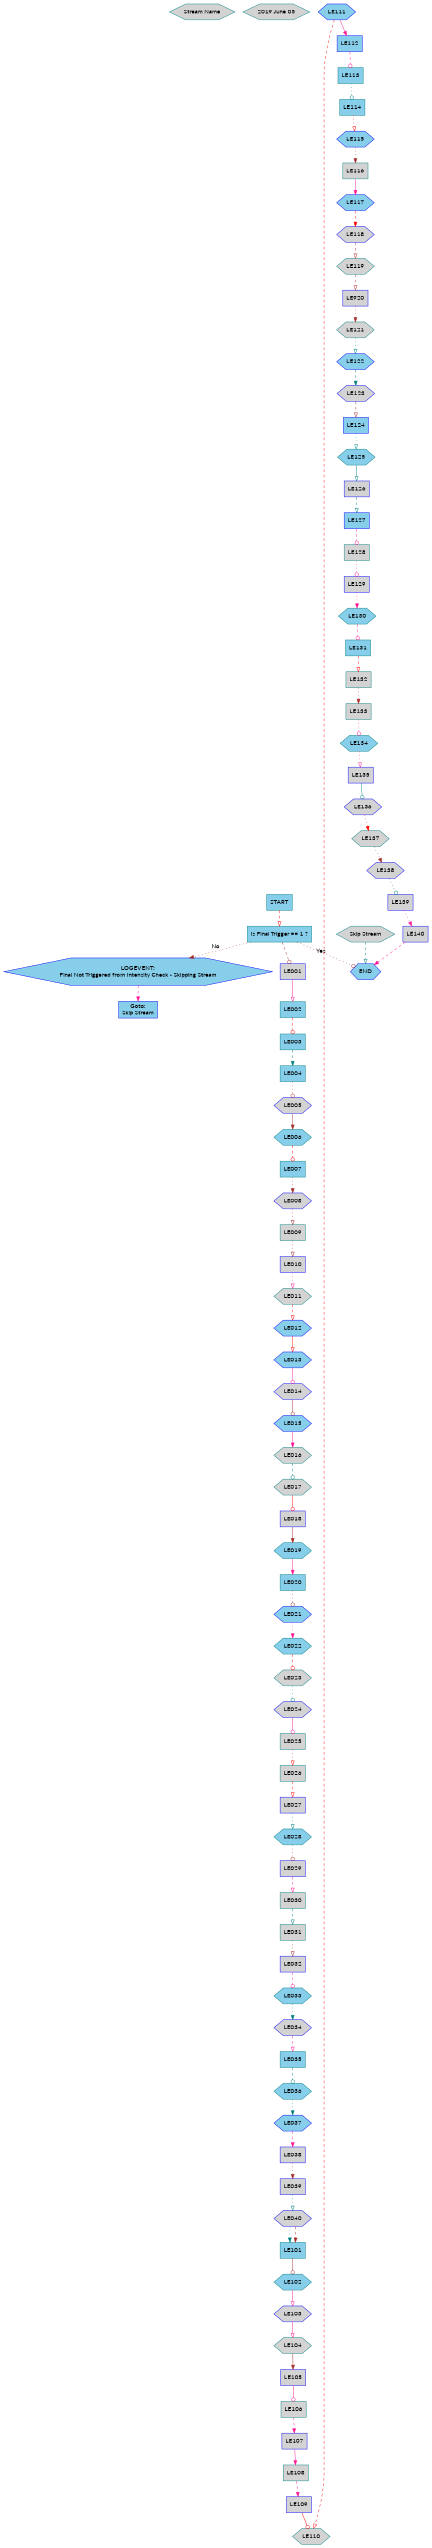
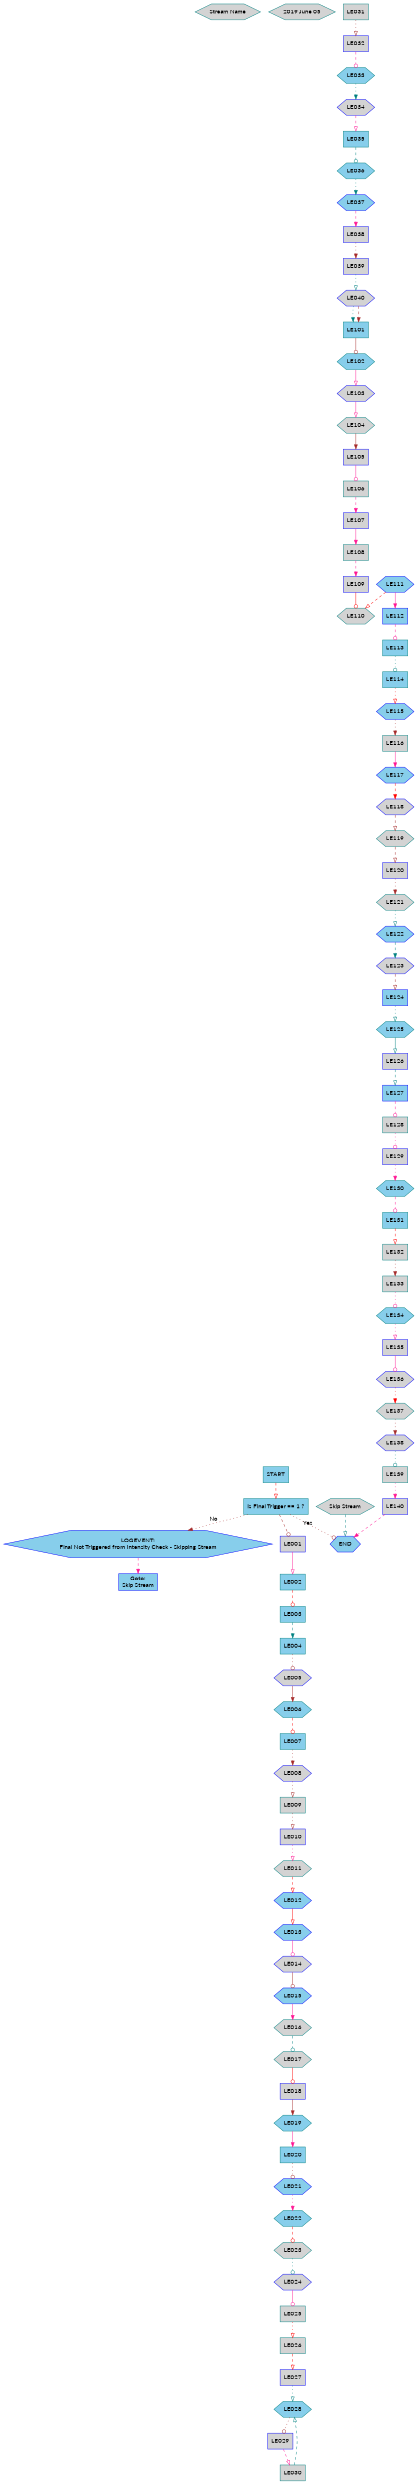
(355, 298) -> (395, 871)
(362, 789) -> (395, 1362)
(400, 902) -> (395, 1475)
(293, 1914) -> (297, 2443)
